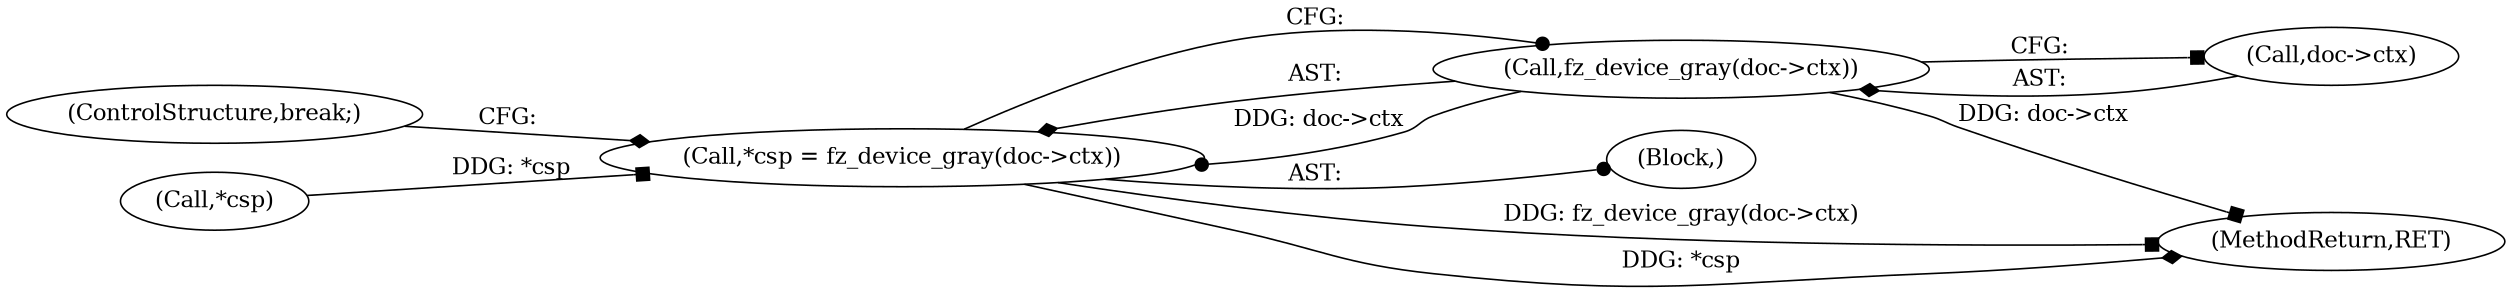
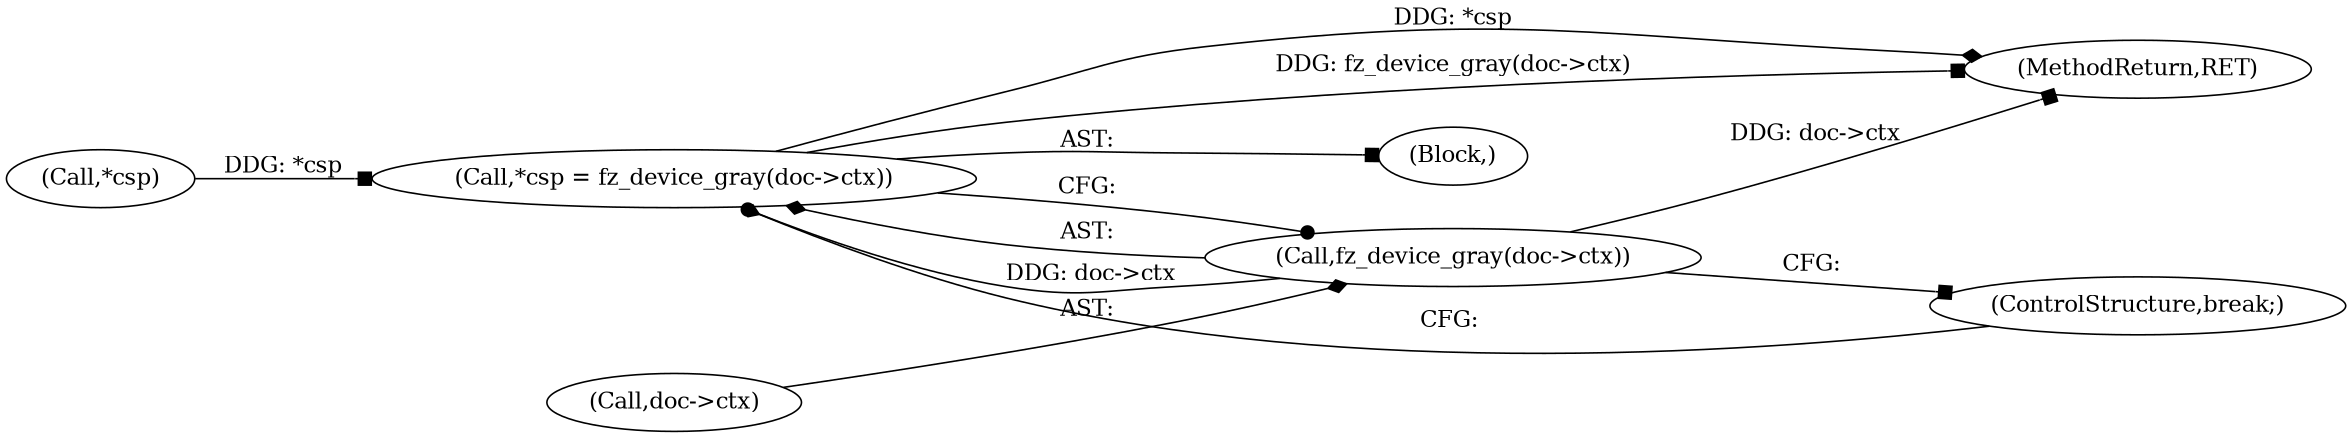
(2054, 59) -> (1801, 282)
(1351, 188) -> (1129, 152)
